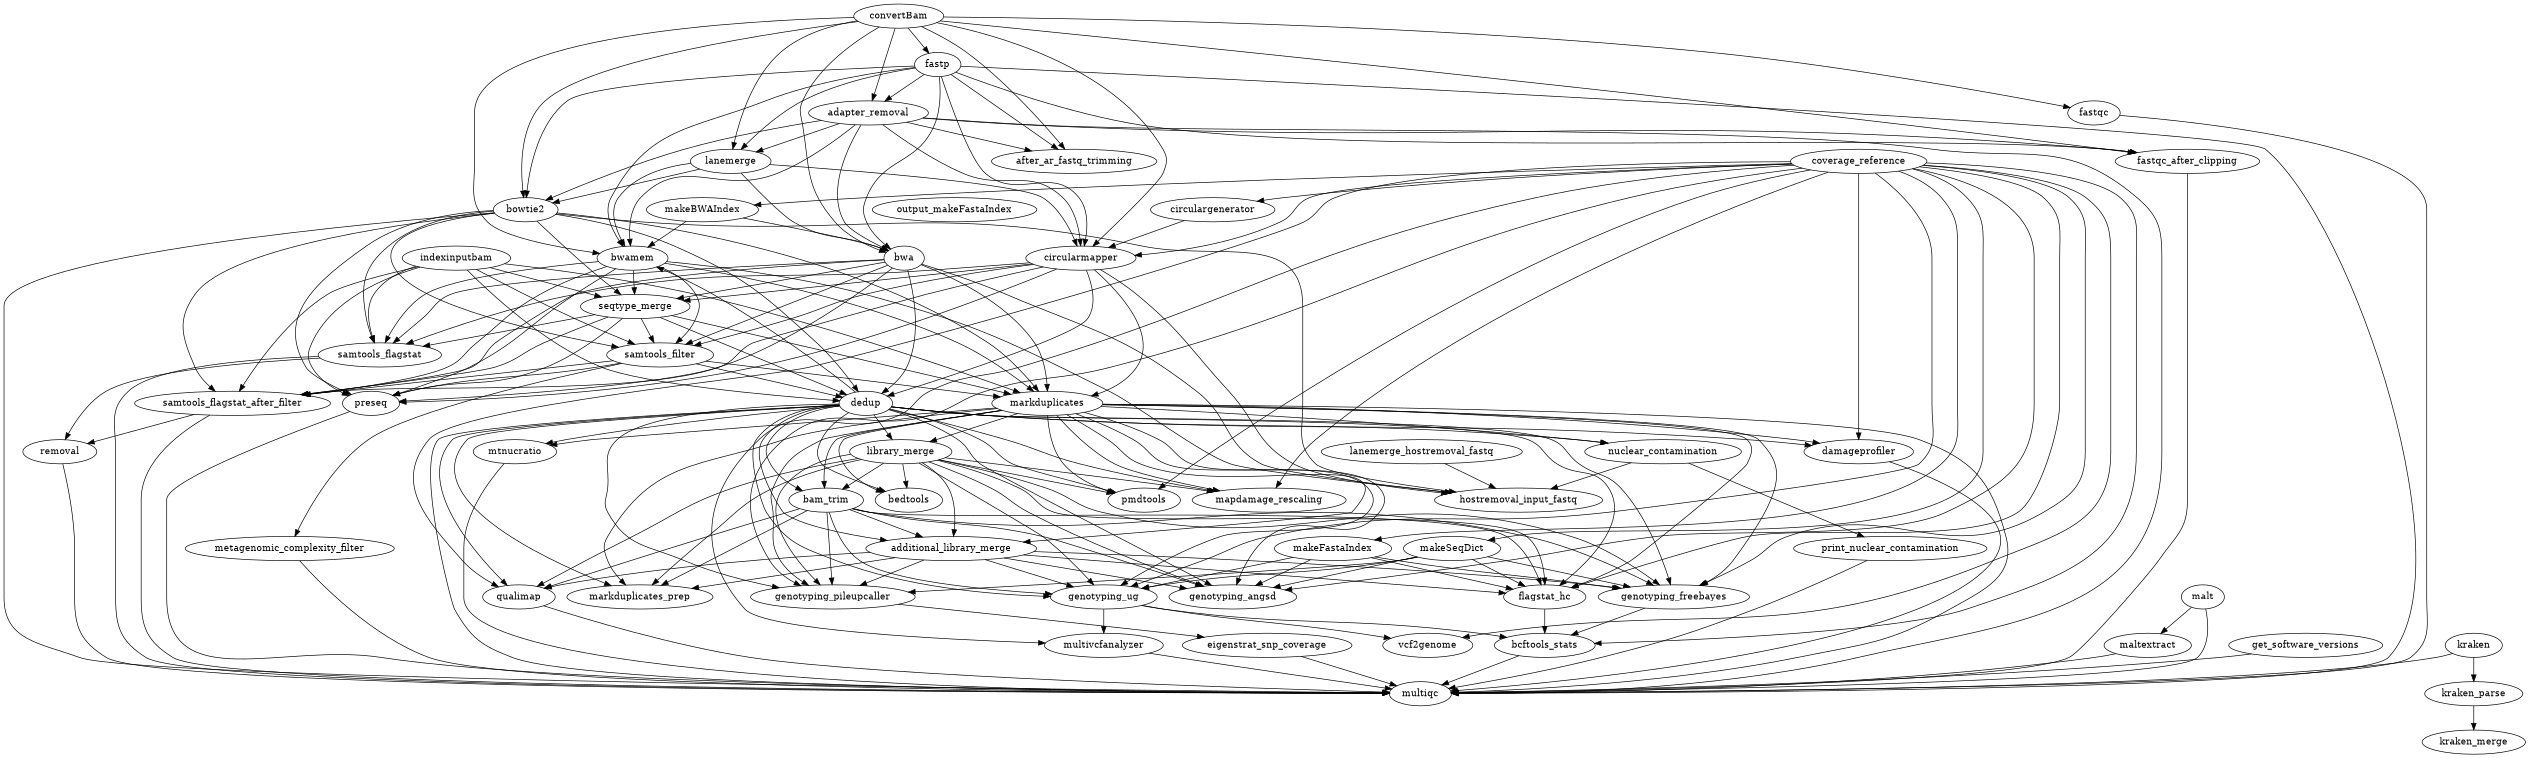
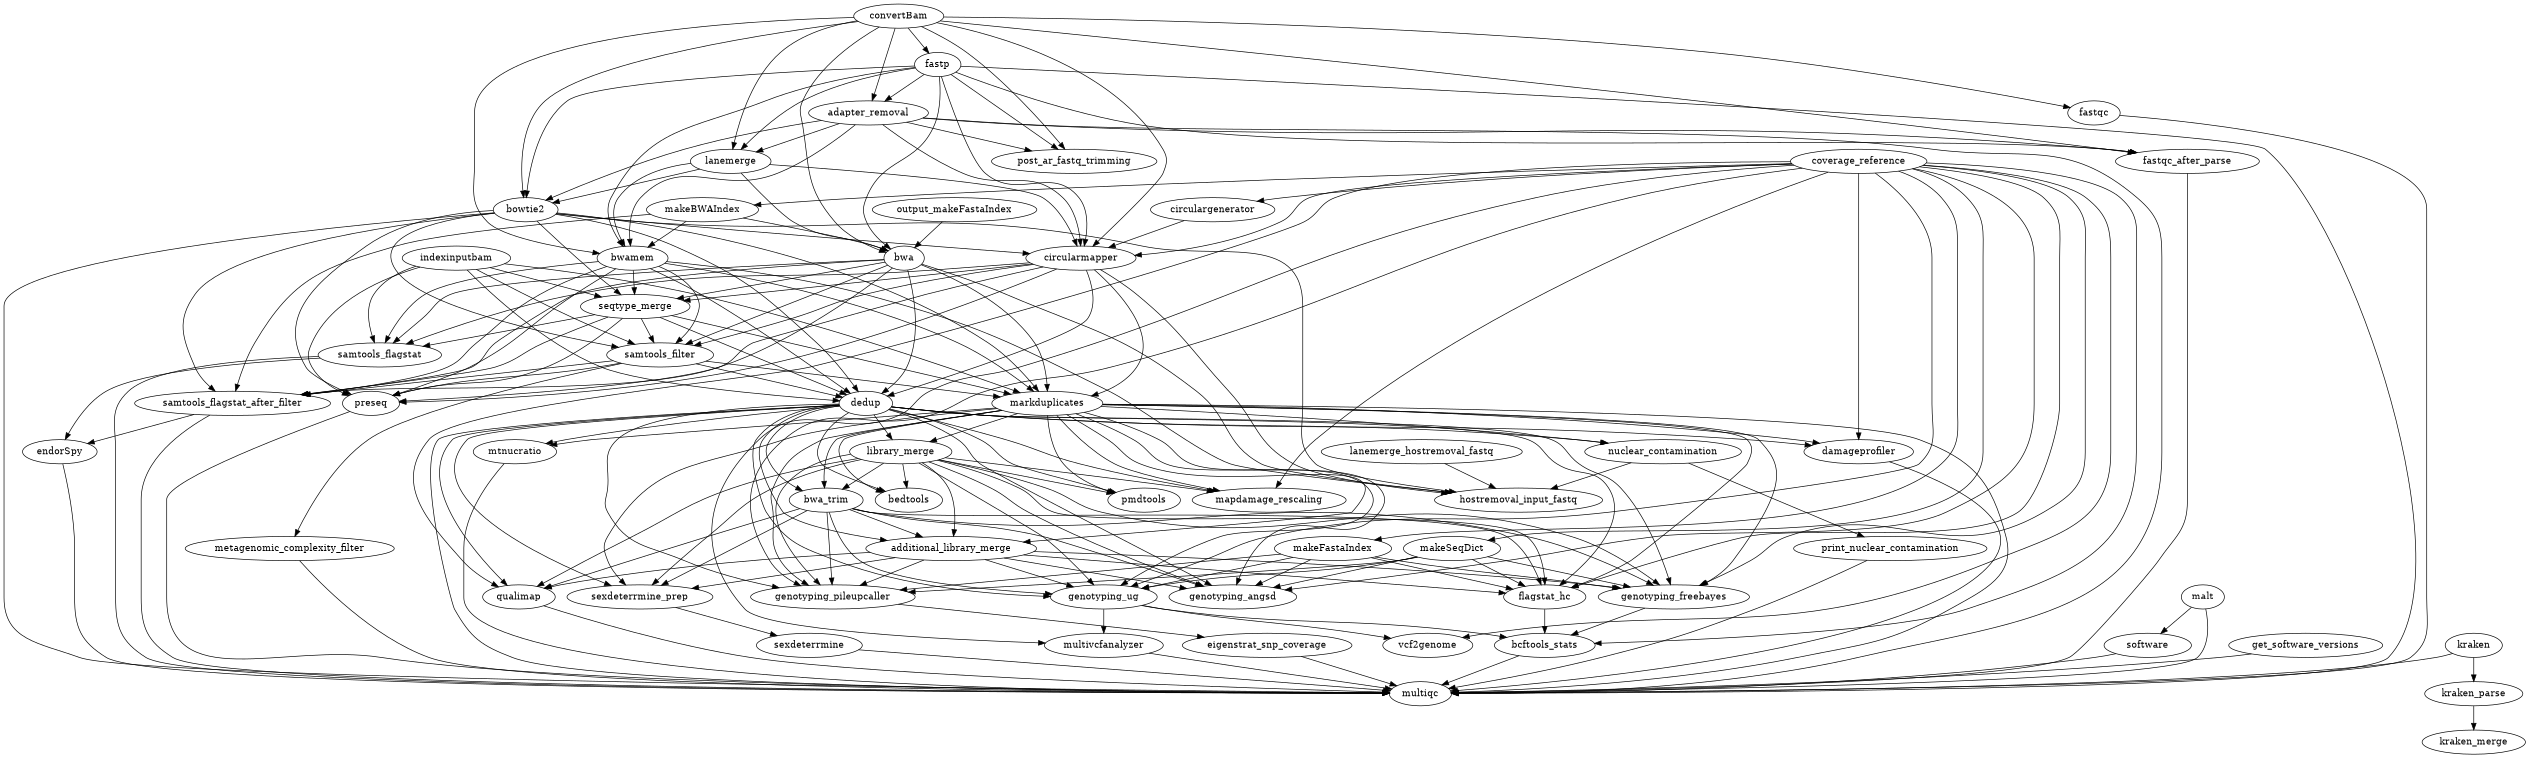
(1074, 161) -> (1074, 161)
(2187, 161) -> (2187, 161)
(838, 195) -> (931, 232)
(389, 245) -> (789, 235)
(1473, 296) -> none
(315, 303) -> (413, 242)
(758, 322) -> (750, 325)
(60, 452) -> (60, 452)
(826, 500) -> (826, 500)
none -> (1113, 570)
(640, 597) -> (640, 597)
none -> (809, 645)
(2148, 645) -> (2148, 645)
